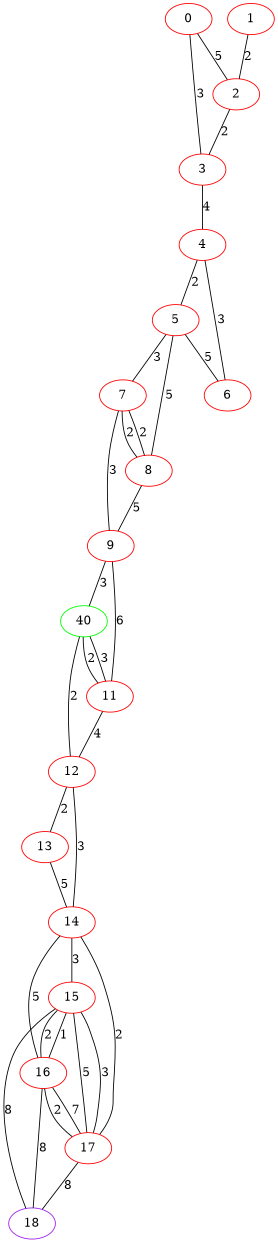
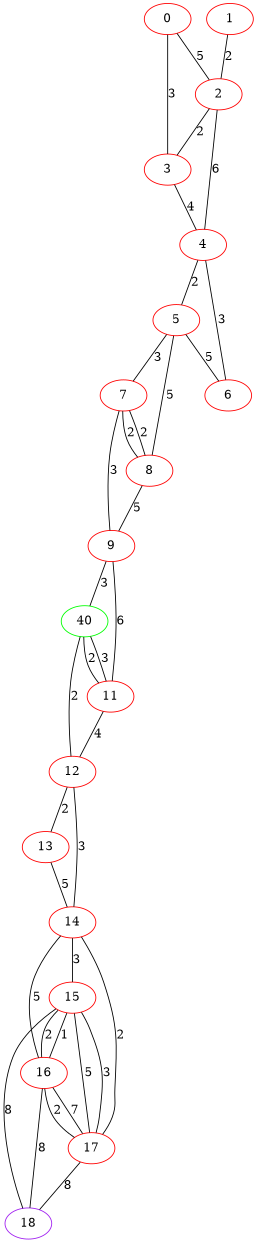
none -> (211, 170)
